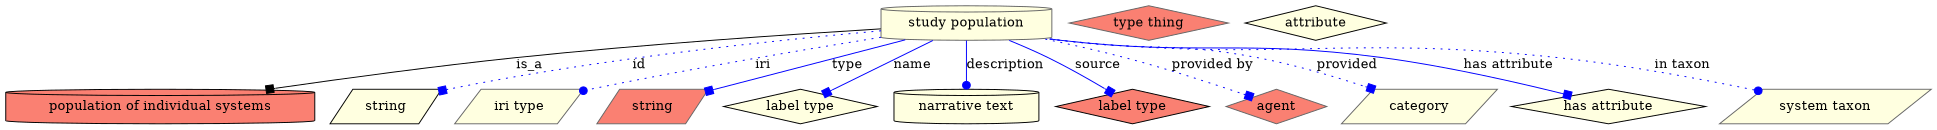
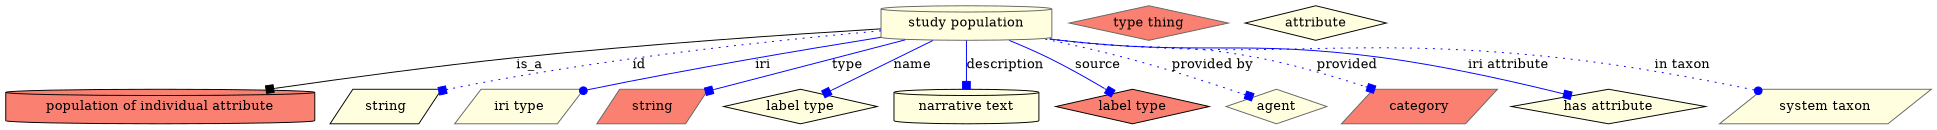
(966, 61) -> (966, 61)
(734, 62) -> (734, 62)
(1509, 65) -> (1509, 65)
(160, 107) -> (160, 107)
(1276, 107) -> (1276, 107)
(1419, 107) -> (1419, 107)
